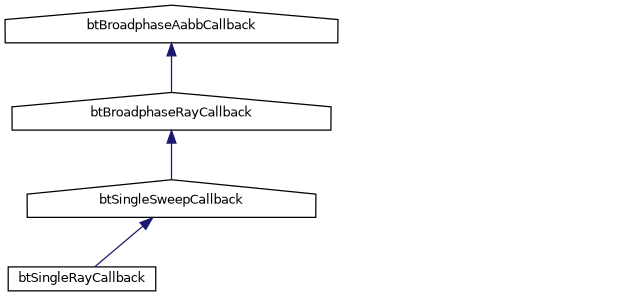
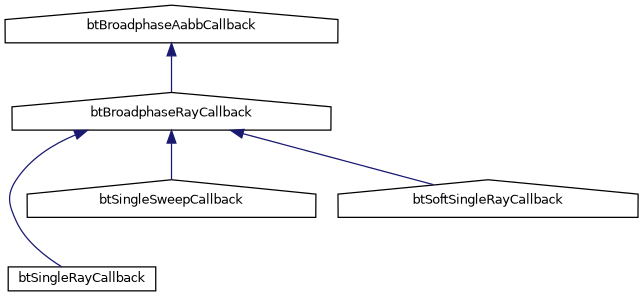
none -> (488, 201)
(119, 246) -> (10, 195)
